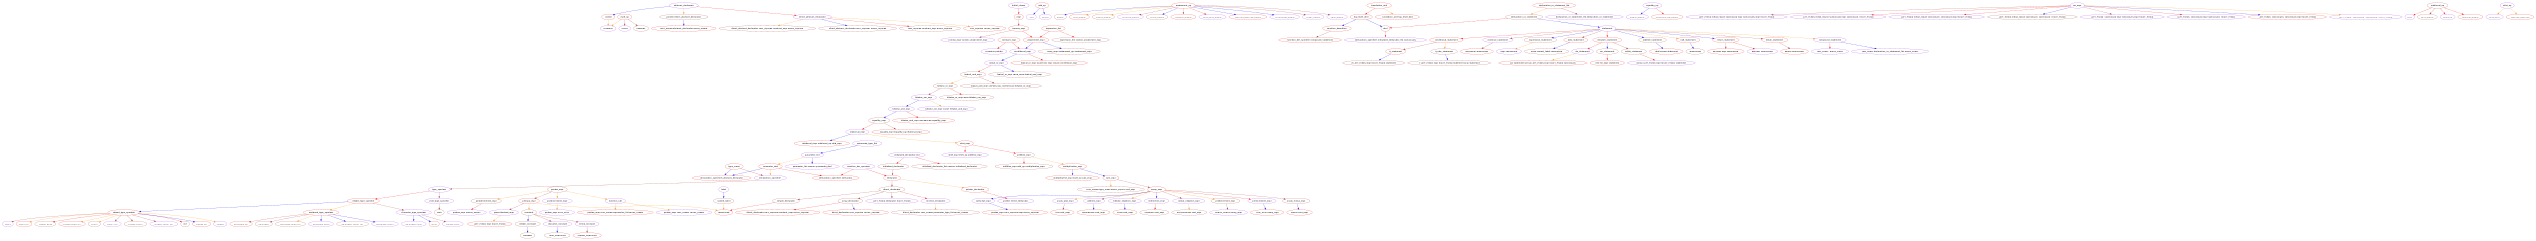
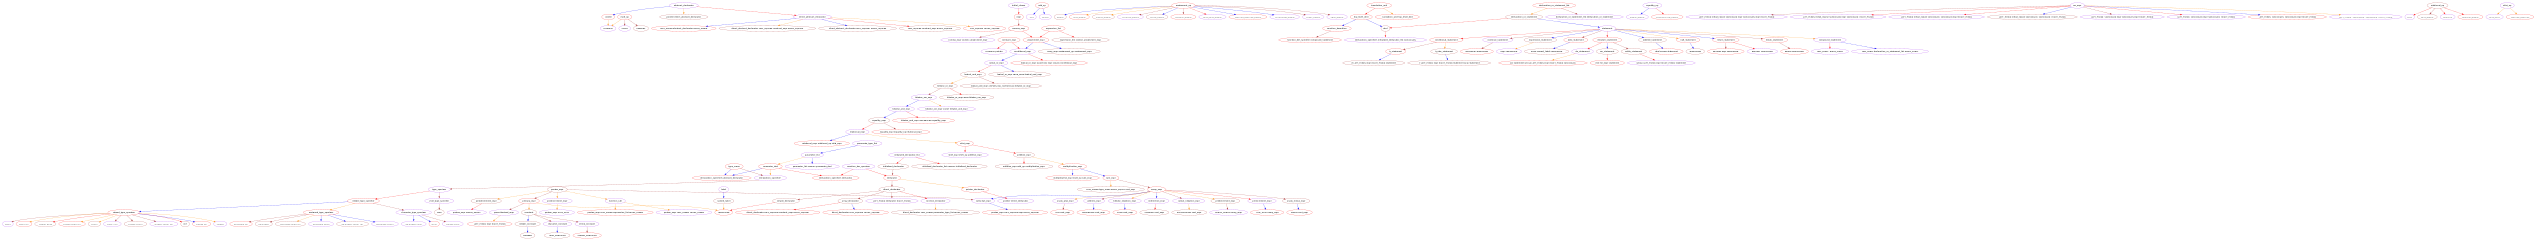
(684, 22) -> (752, 22)
none -> (769, 194)
